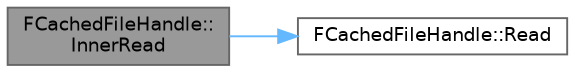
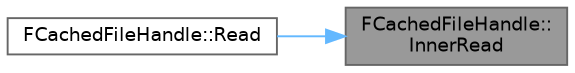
(254, 36) -> (301, 36)
